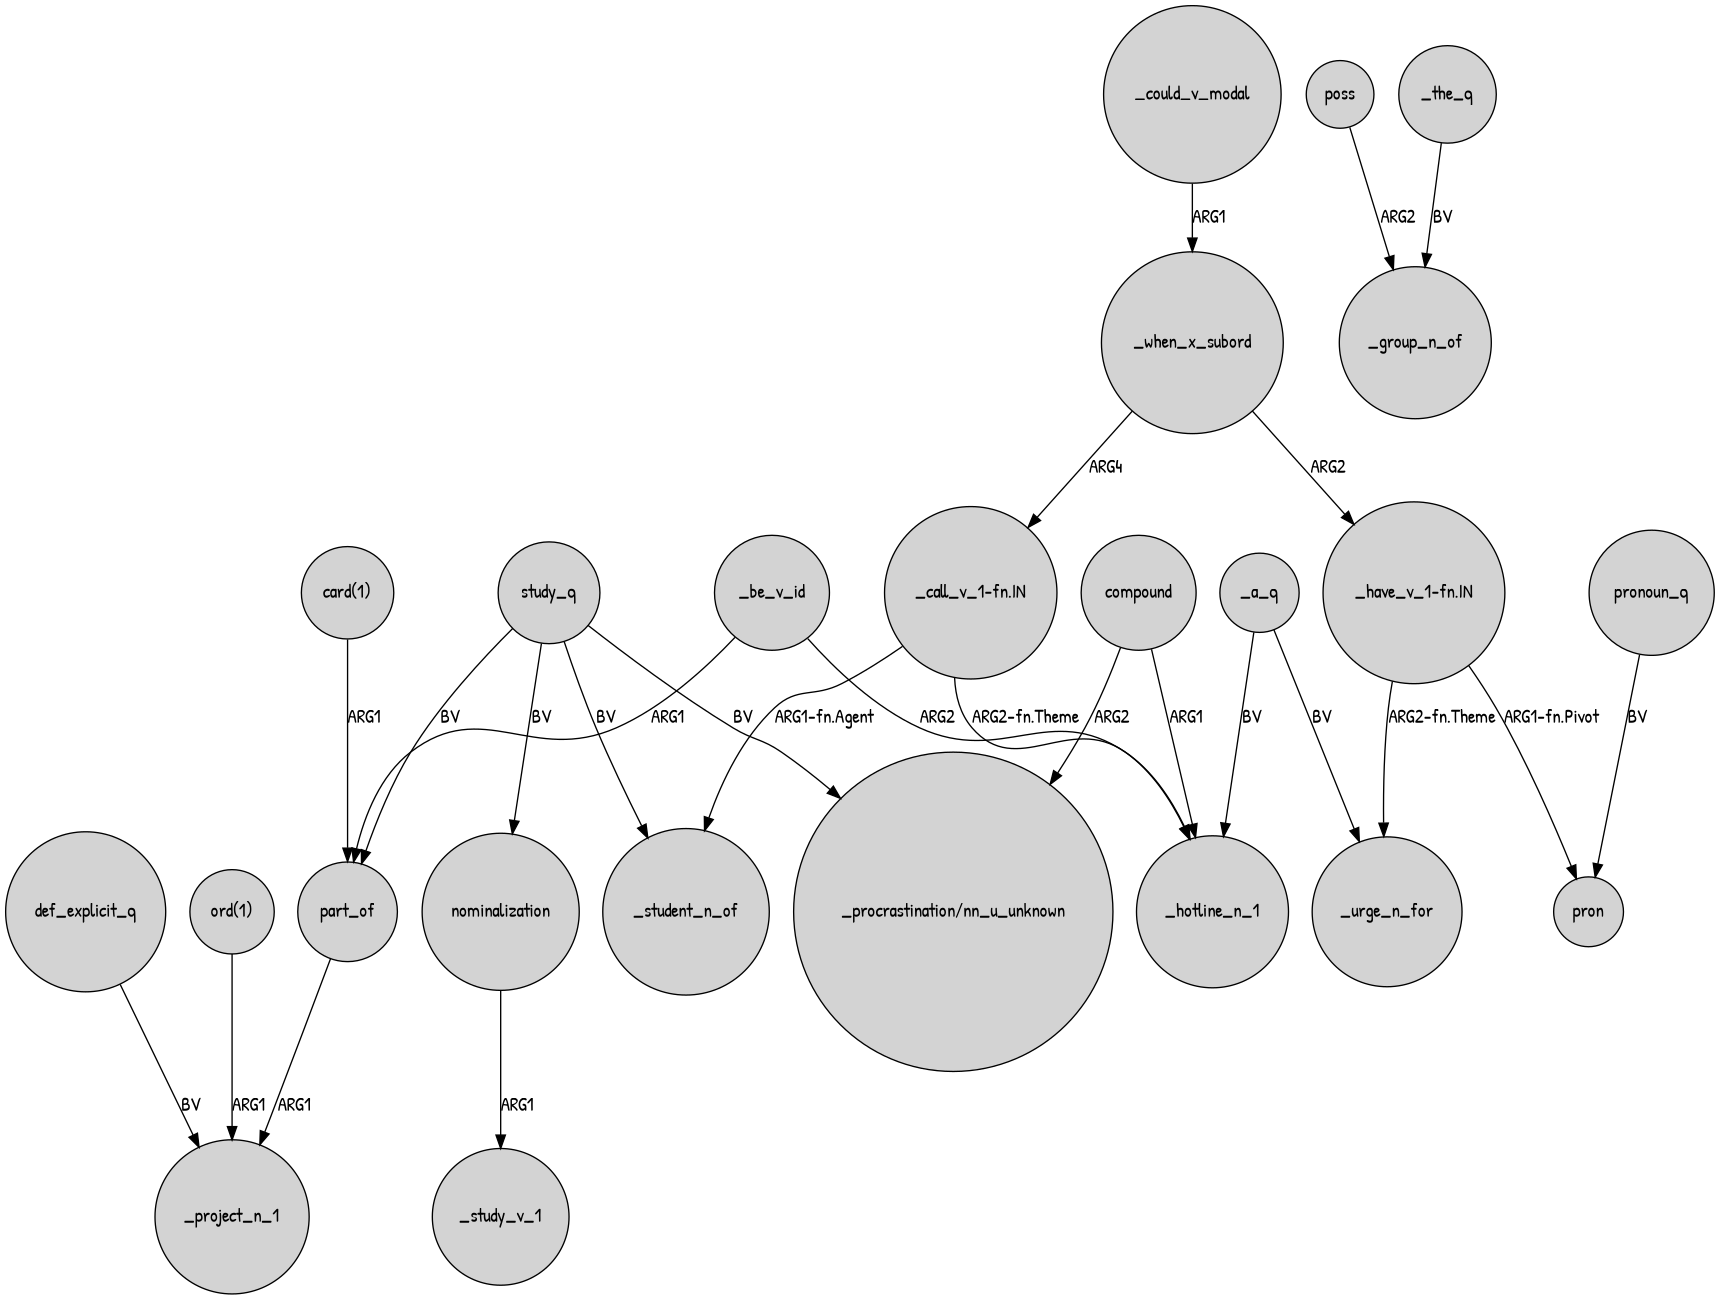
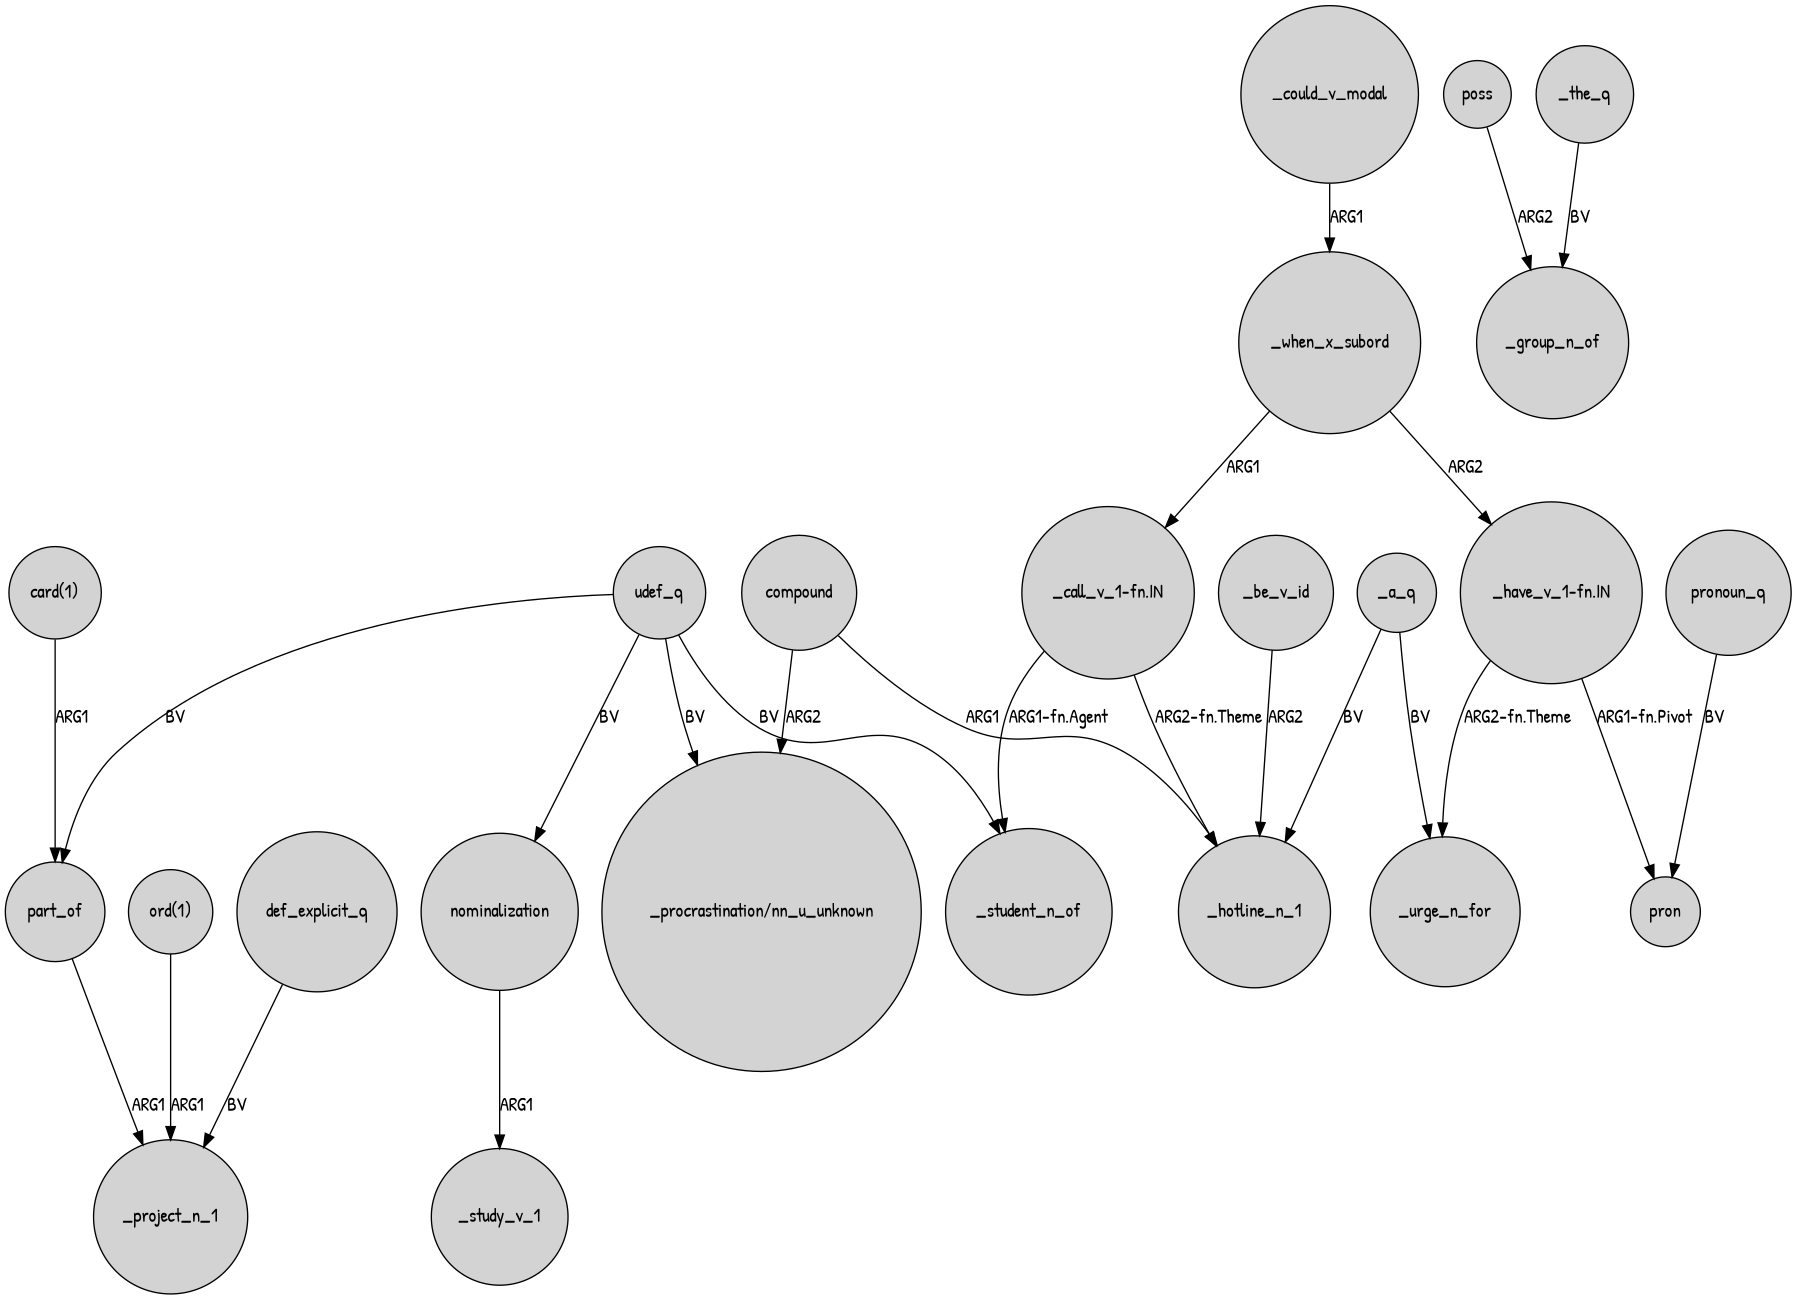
(1106, 468) -> (1243, 468)
(549, 593) -> (660, 593)
(542, 738) -> none
